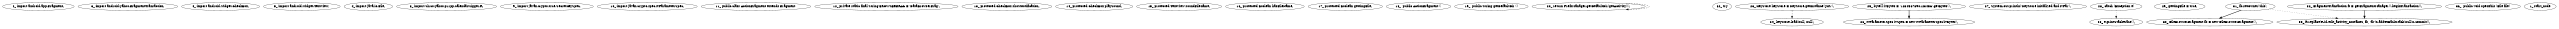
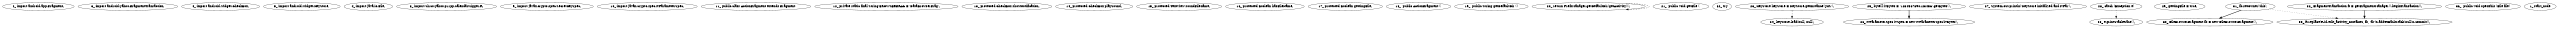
(302, 6) -> (302, 6)
(547, 6) -> (547, 6)
none -> (1681, 6)
